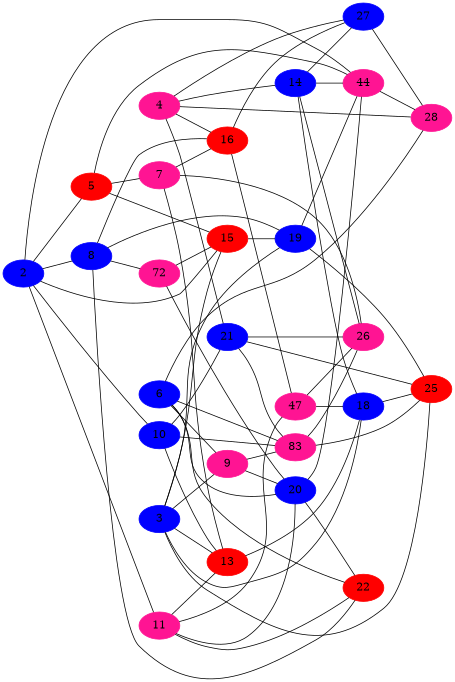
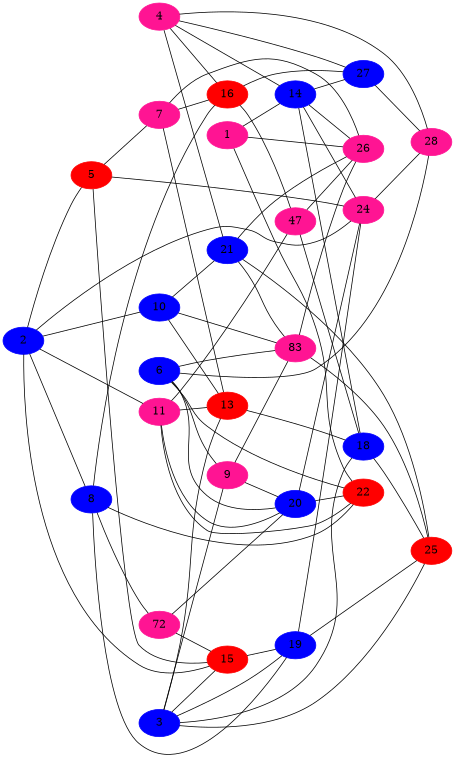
(363, 83) -> (363, 210)
none -> (227, 135)
